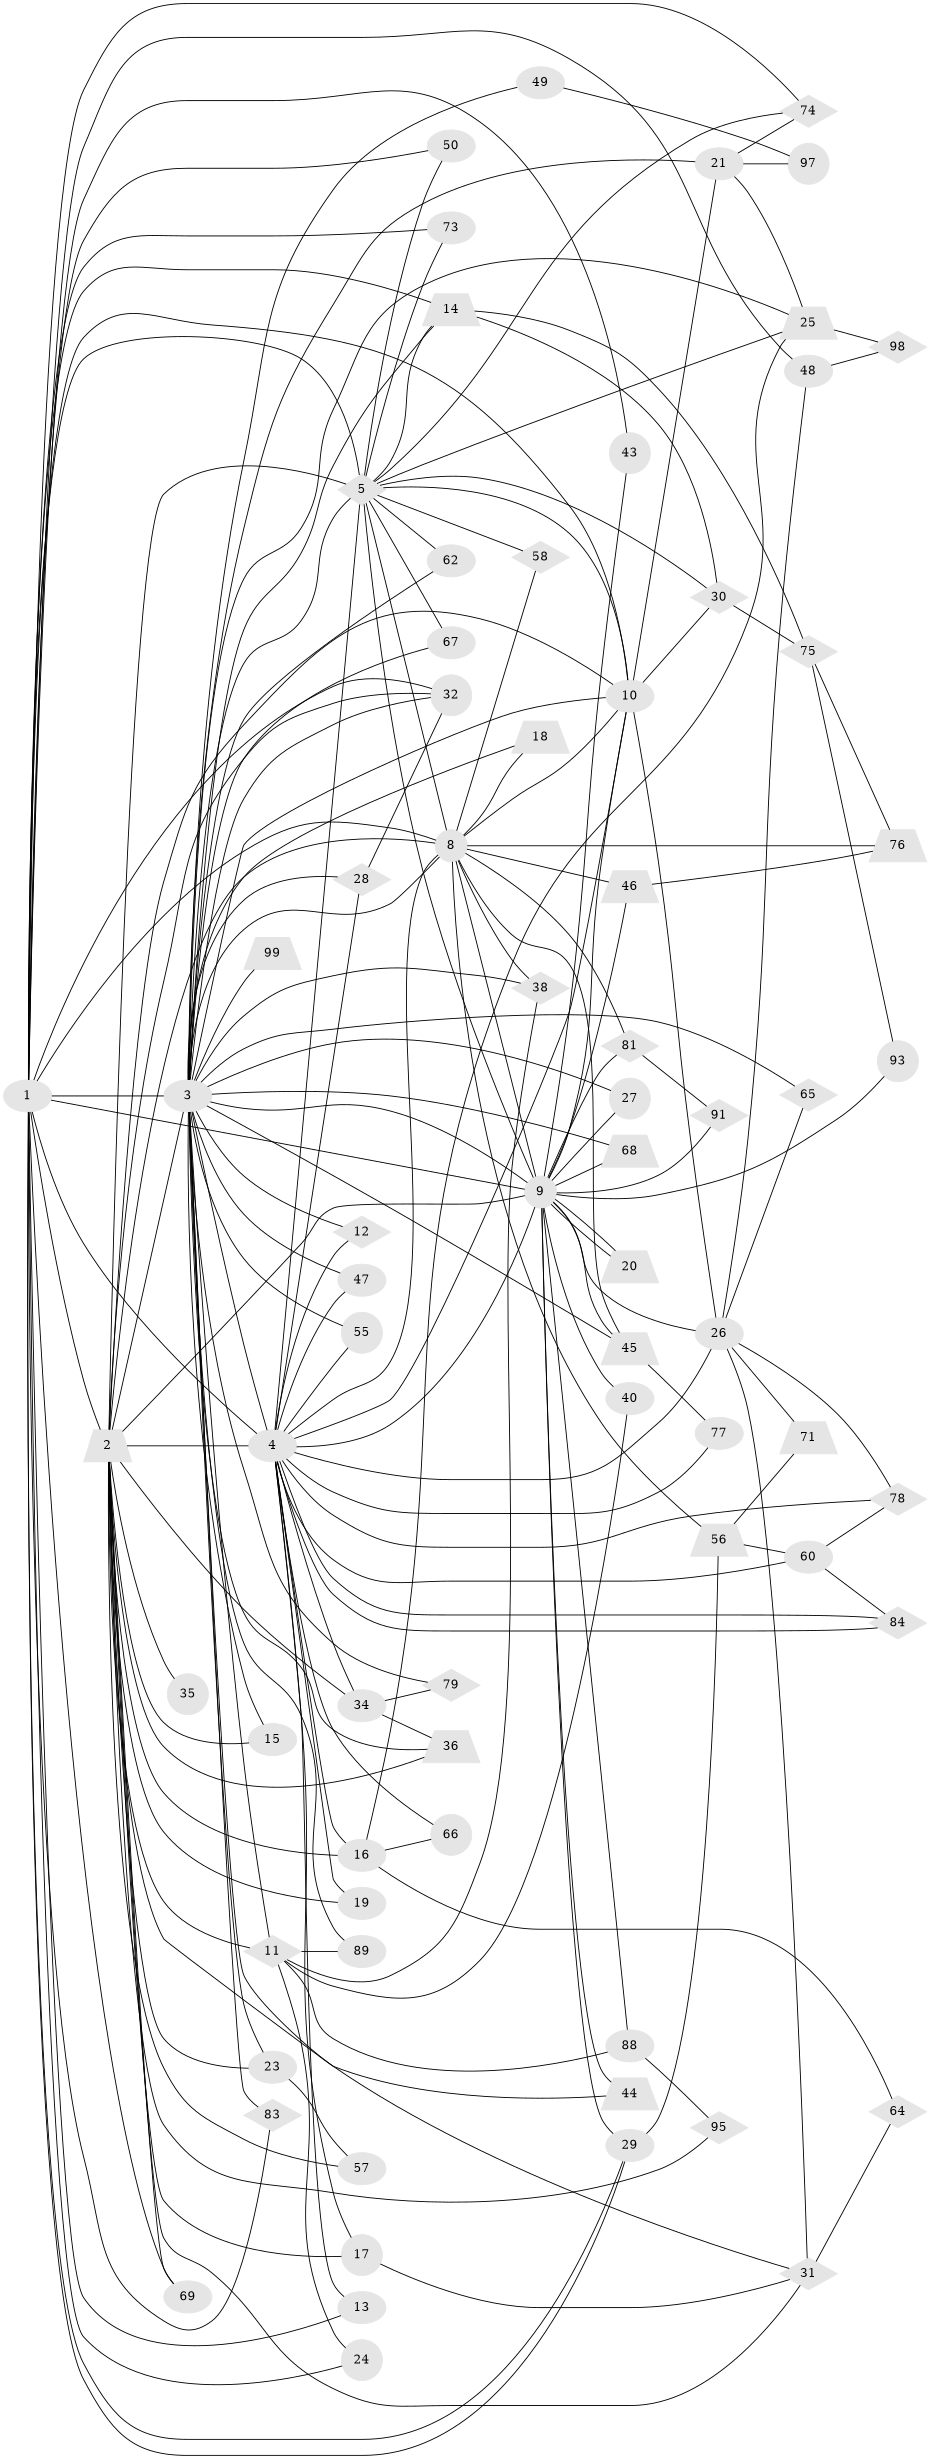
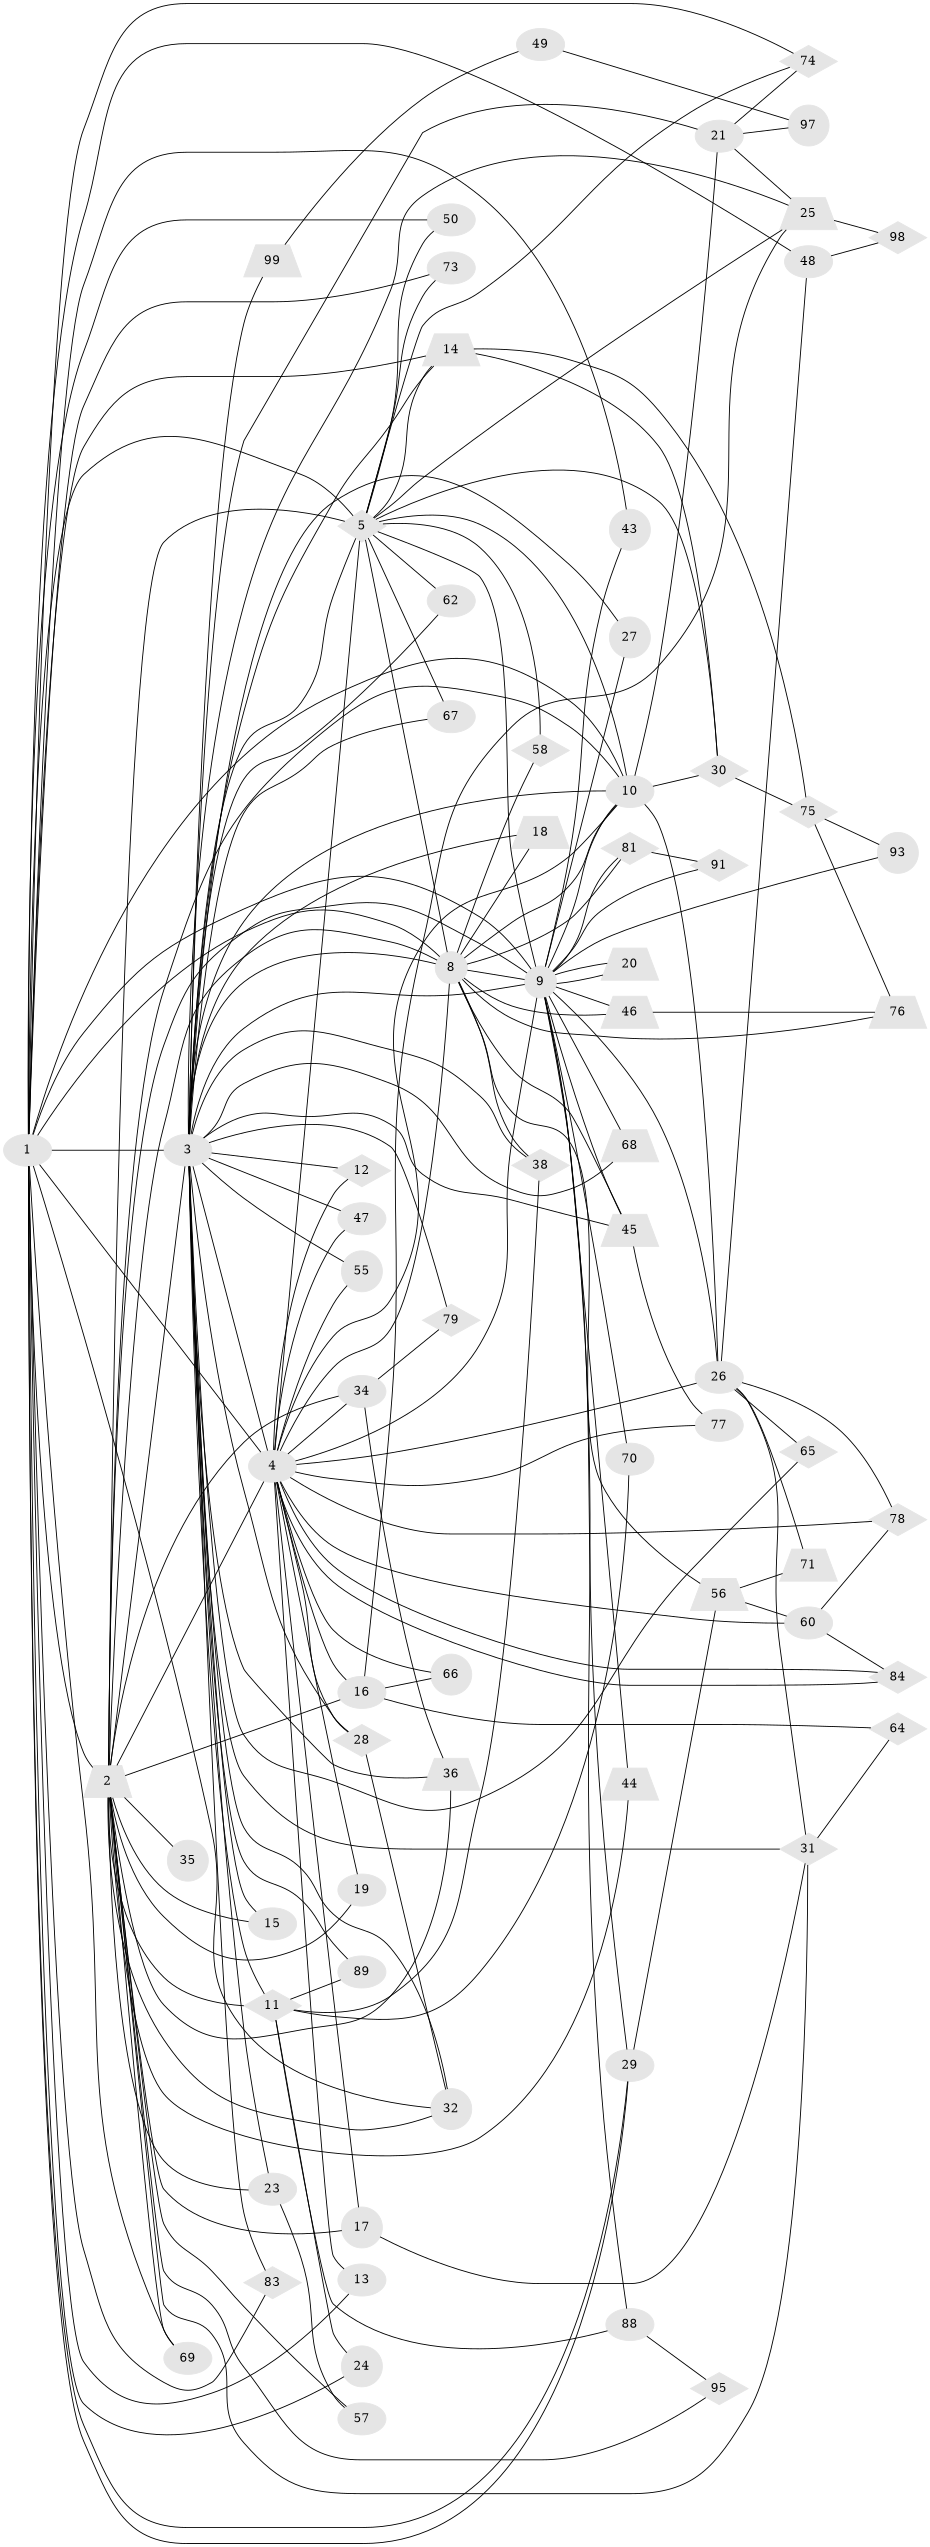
(233, 519) -> (387, 129)
(630, 1399) -> (630, 1459)
